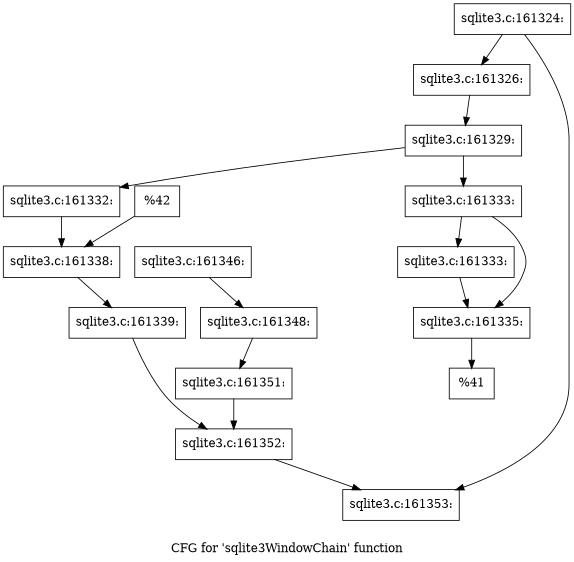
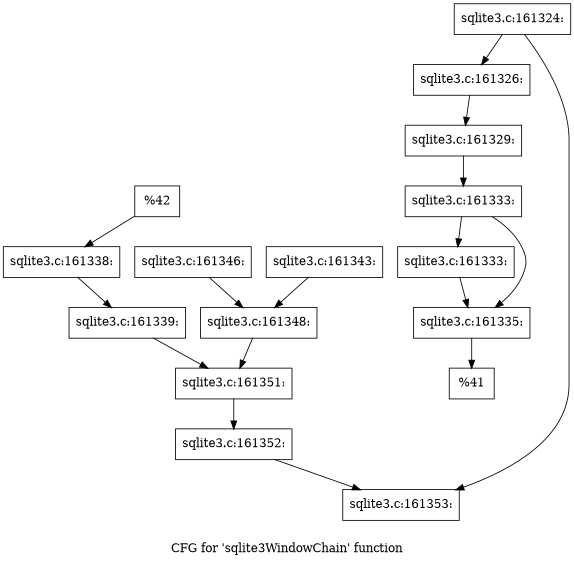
(62, 201) -> none
none -> (324, 262)
(159, 387) -> (177, 351)
